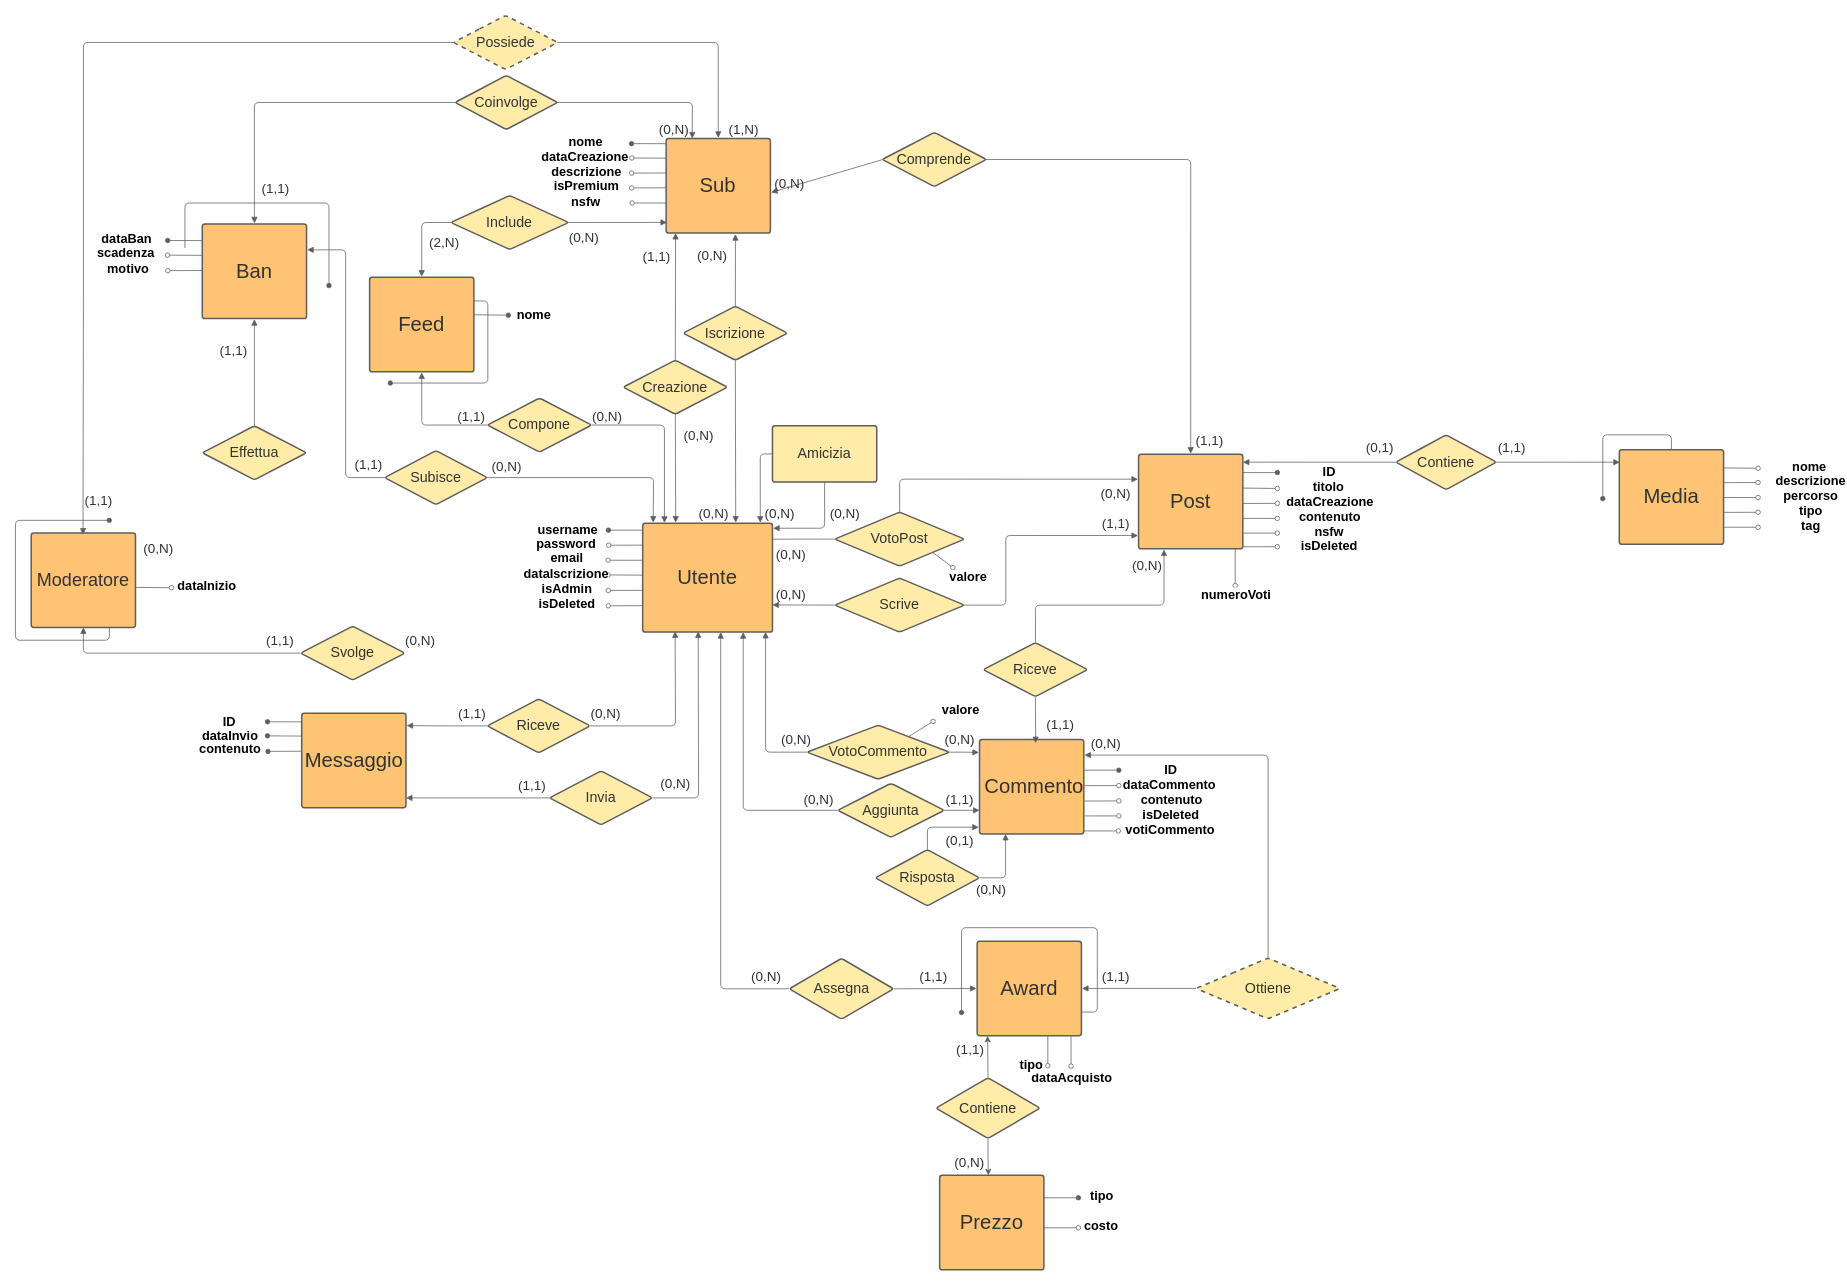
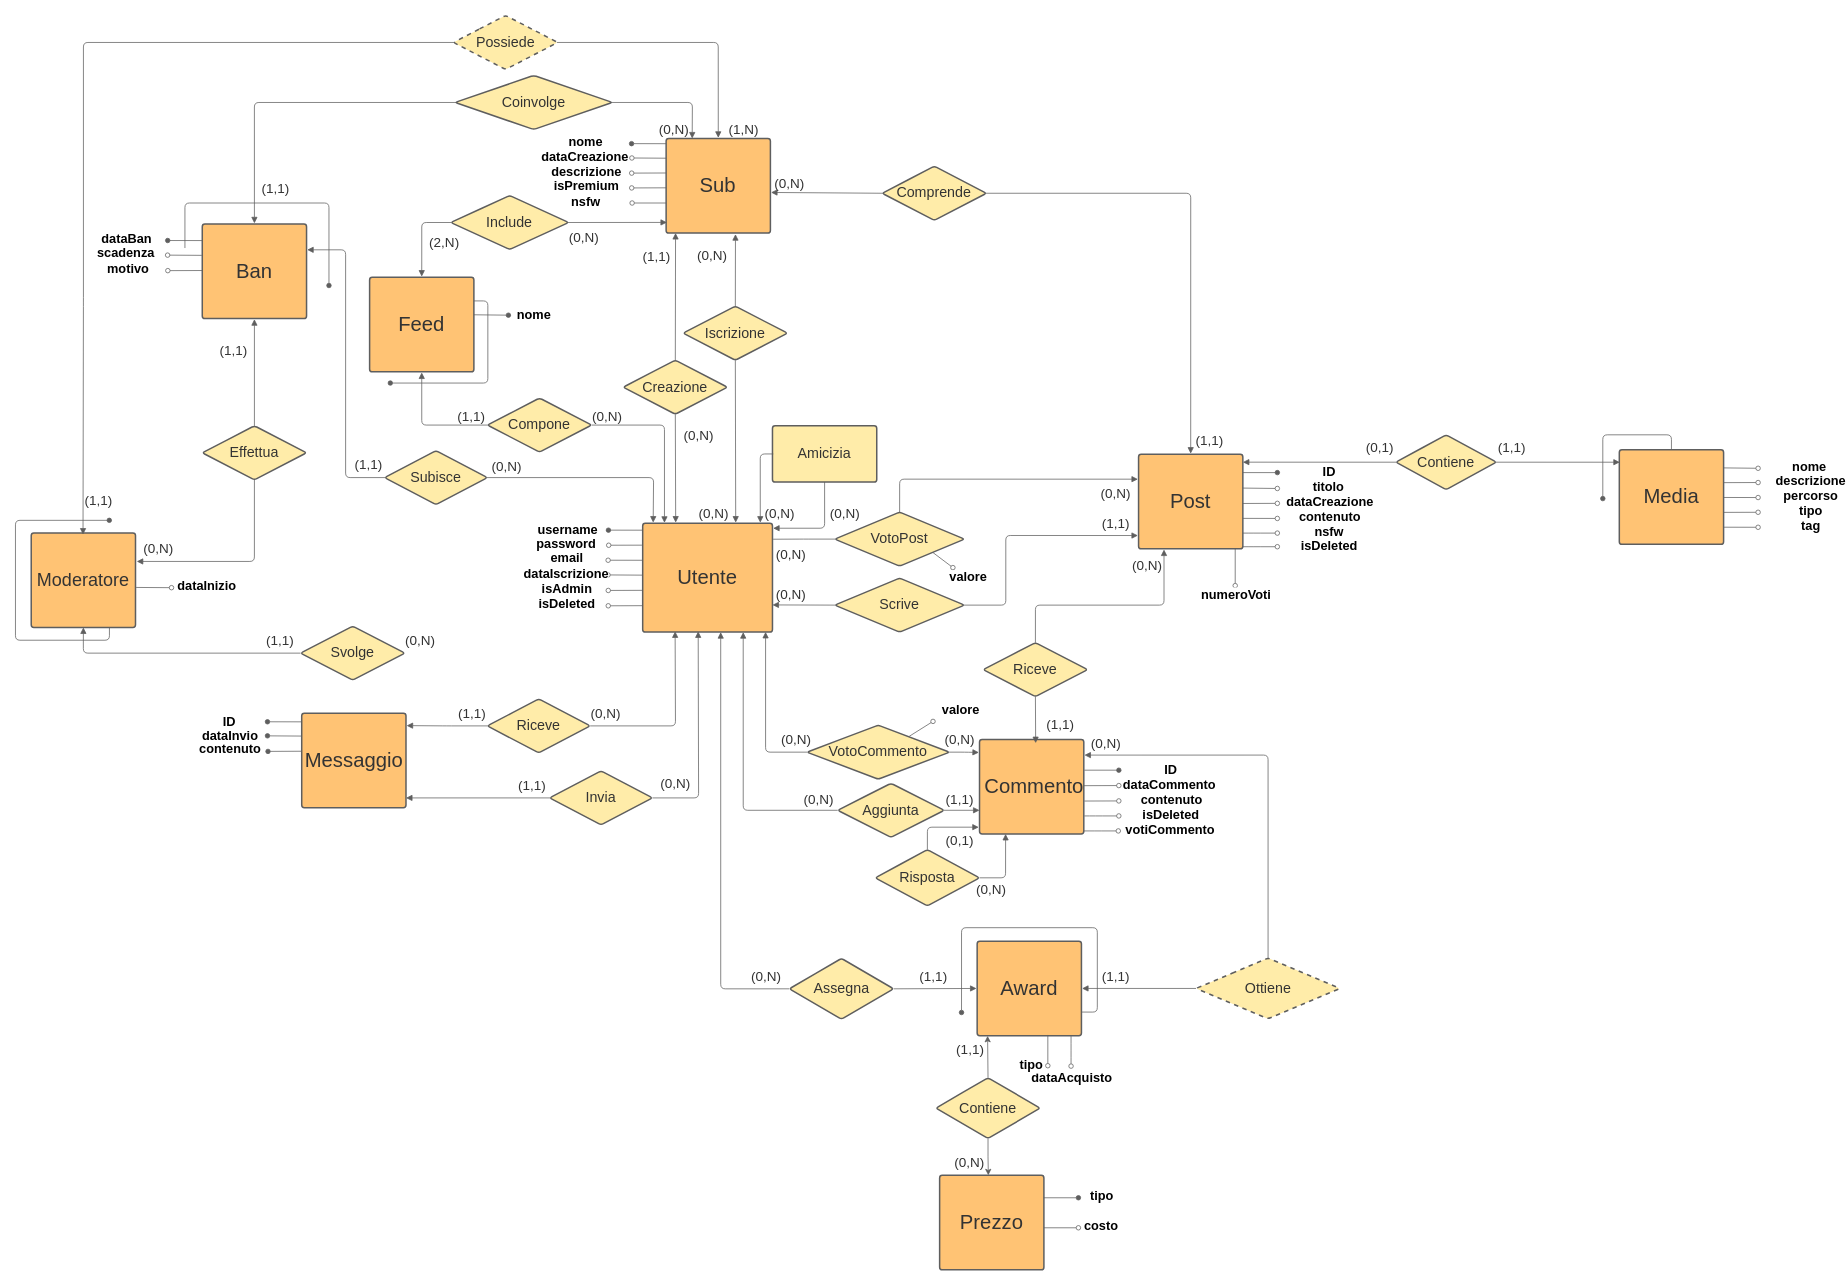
(506, 102) -> (534, 102)
(934, 159) -> (934, 193)
none -> (240, 561)
